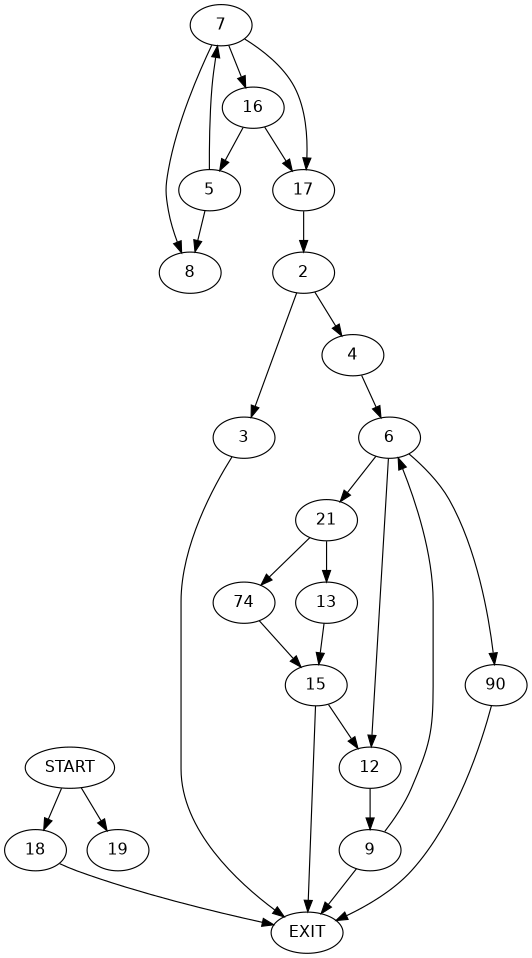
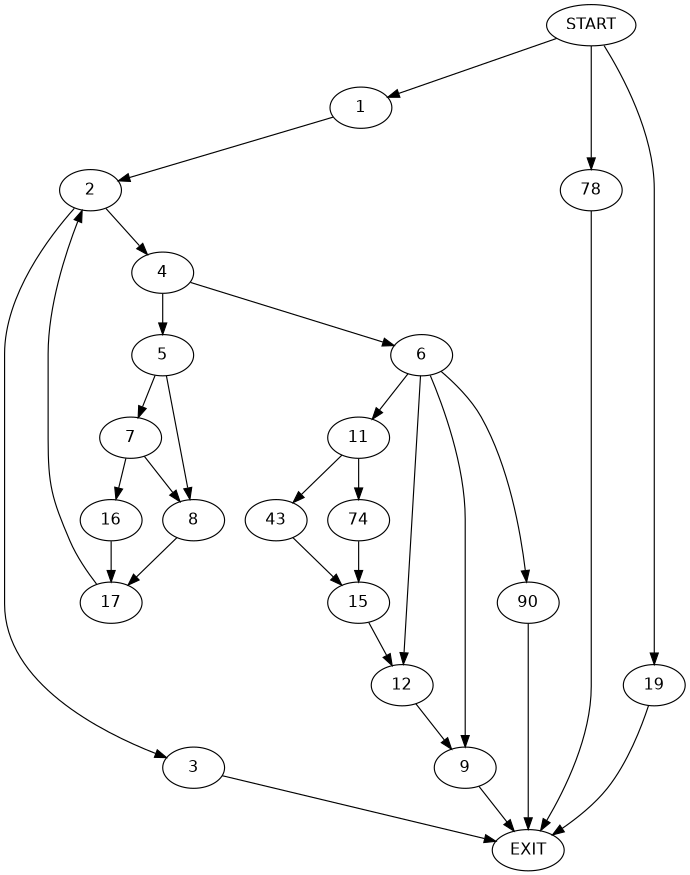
(295, 88) -> (157, 557)
none -> (361, 108)
(234, 144) -> (163, 308)
(327, 520) -> (359, 438)
(327, 603) -> (276, 520)
(433, 654) -> (465, 553)
(312, 803) -> (617, 775)
(36, 850) -> (591, 190)
